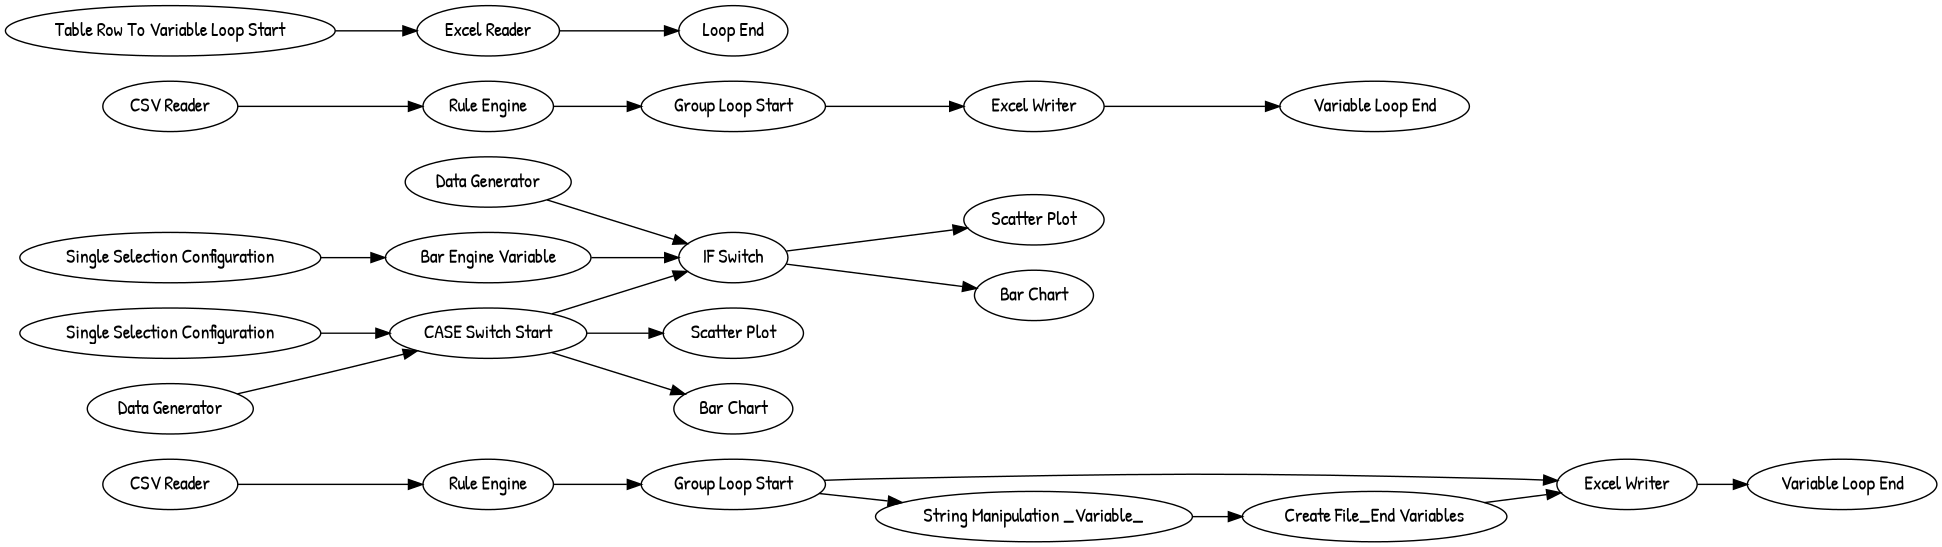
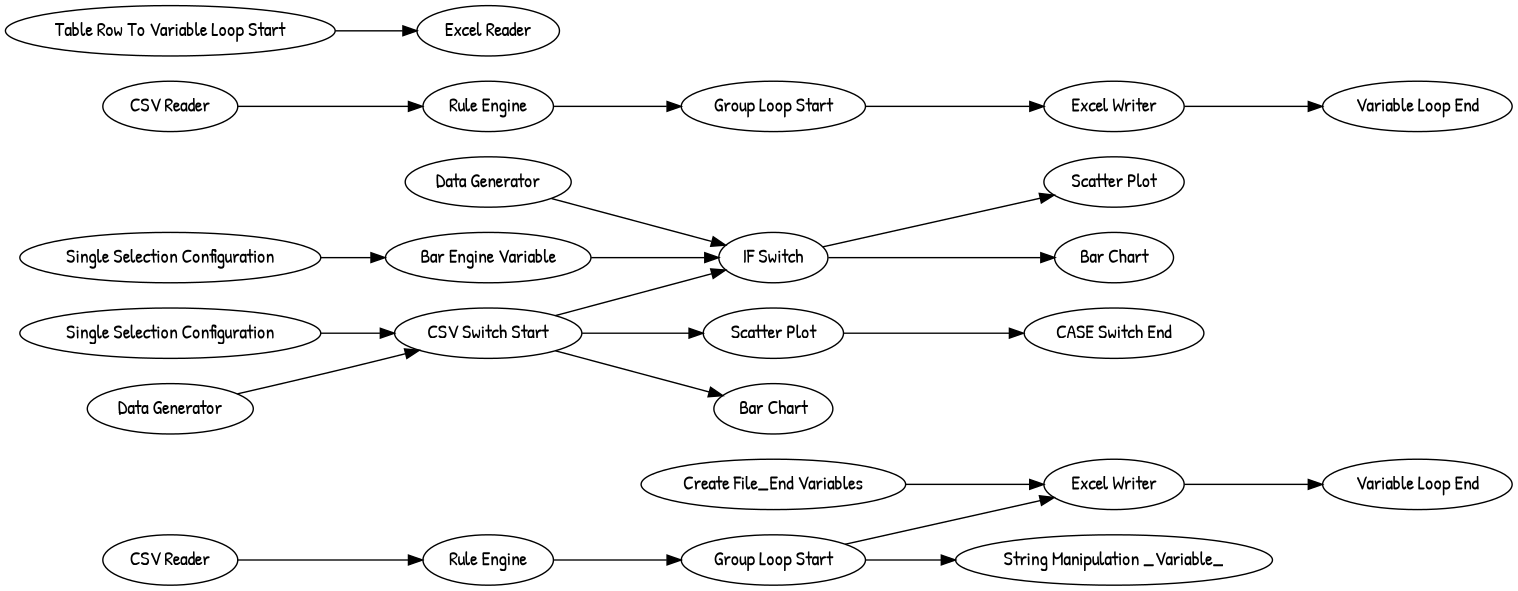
(733, 31) -> none
(488, 333) -> (488, 333)
none -> (1114, 333)
(1210, 517) -> none
